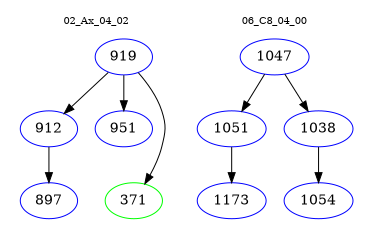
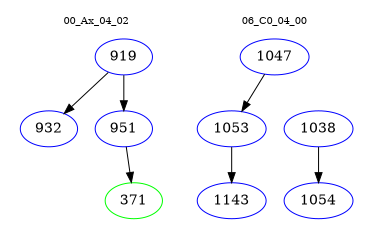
(96, 21) -> (96, 21)
(275, 21) -> (275, 21)
(294, 88) -> none
(165, 122) -> (128, 160)
(49, 129) -> (49, 129)
(232, 129) -> (232, 129)
(49, 201) -> none
(232, 201) -> (232, 201)
